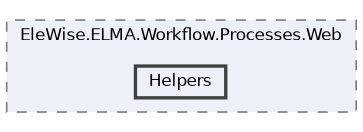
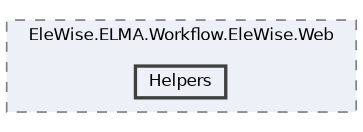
(181, 36) -> (181, 36)
